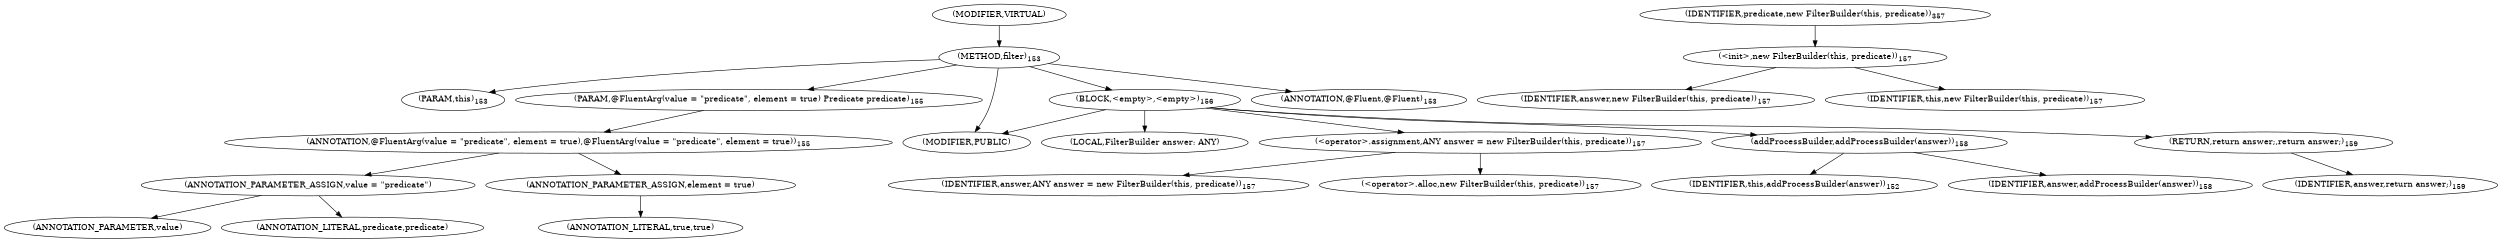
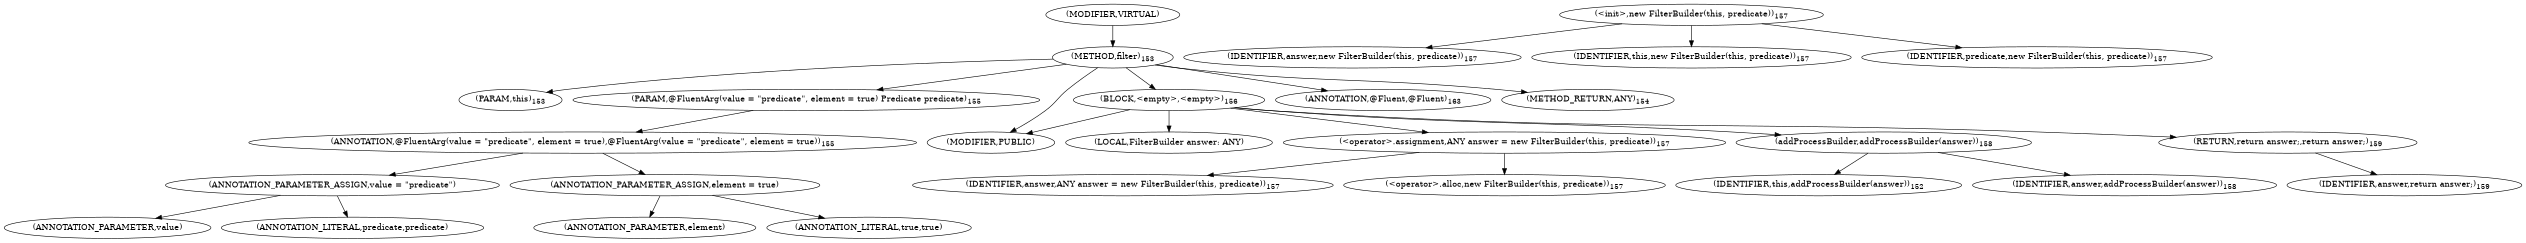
(1938, 14) -> (2160, 57)
(1815, 33) -> (1859, 35)
(1430, 99) -> (1455, 99)
none -> (1588, 100)
none -> (645, 228)
